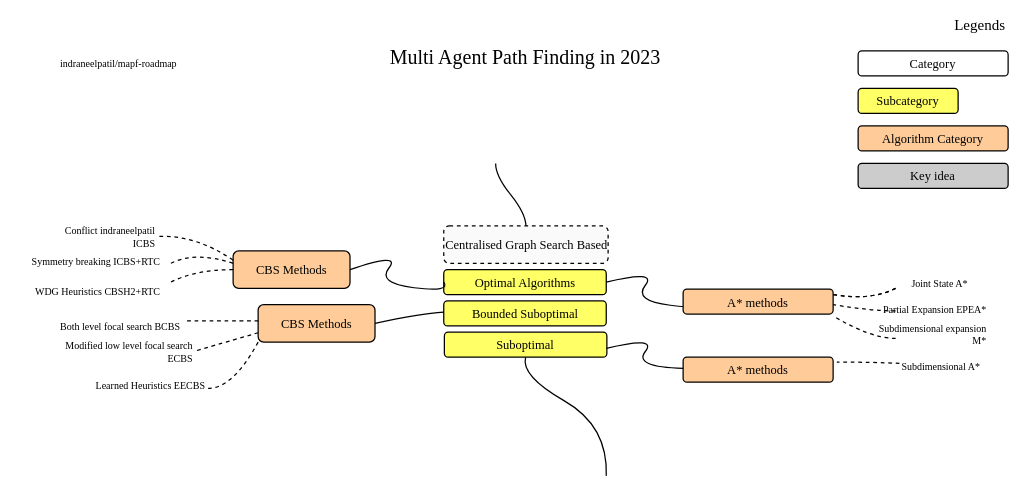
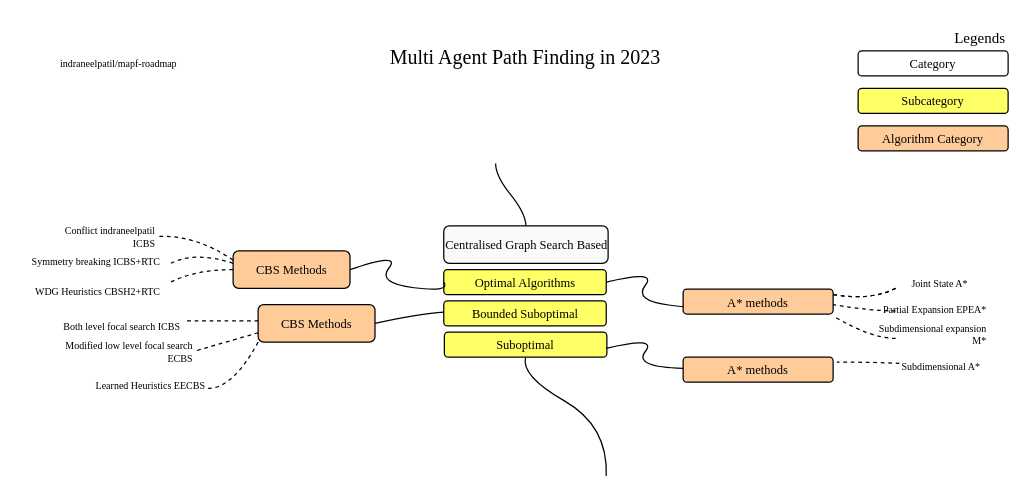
(958, 26) -> (958, 38)
(908, 101) -> (933, 101)
(933, 176) -> none
(526, 244) -> (526, 244)
(113, 327) -> (113, 327)
